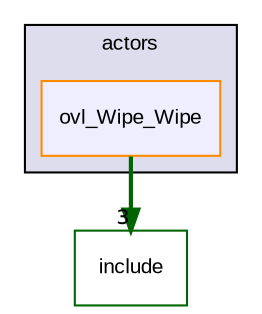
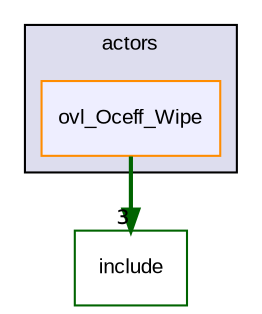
(131, 118) -> (131, 118)
